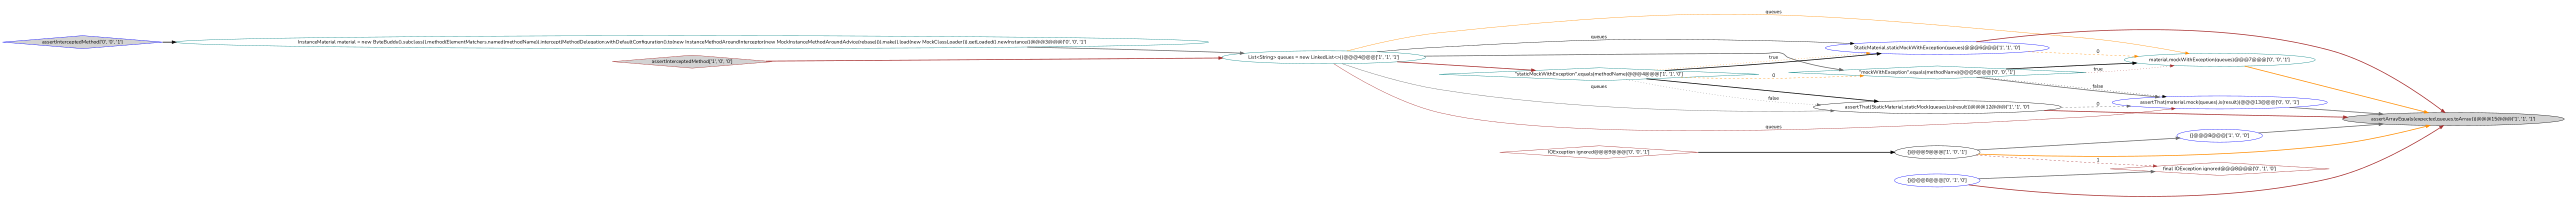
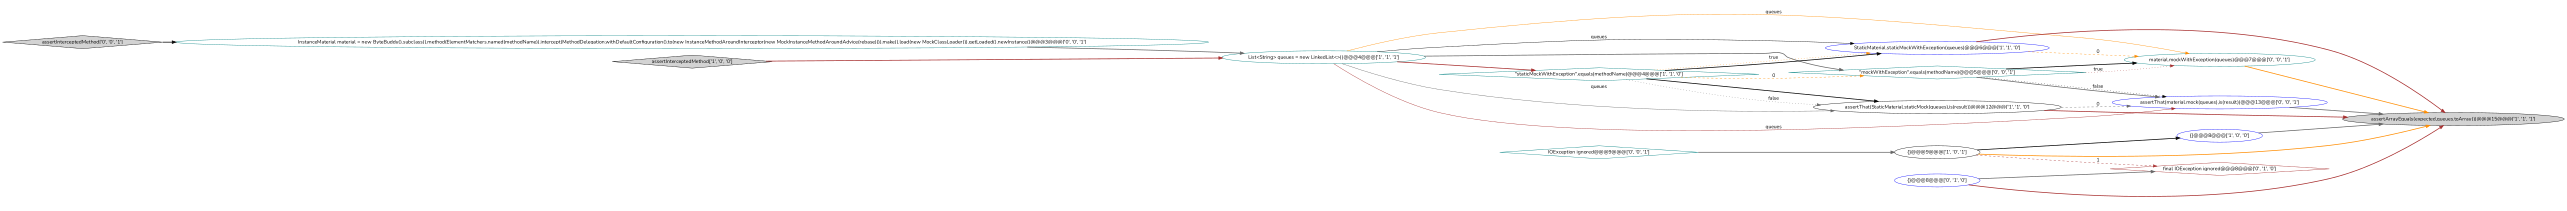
(83, 42) -> (83, 42)
(692, 62) -> (692, 62)
(2077, 144) -> (2077, 144)
(1599, 152) -> (1599, 152)
(1795, 152) -> (1795, 152)
